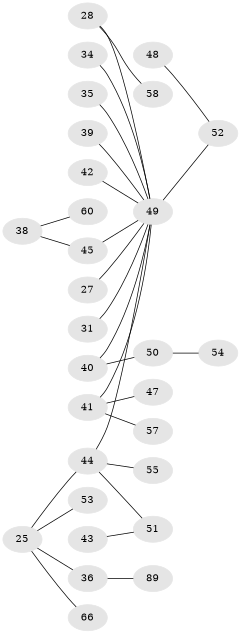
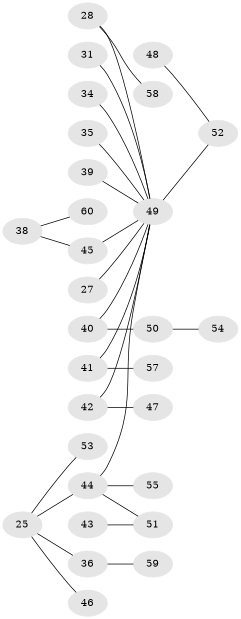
(120, 400) -> (120, 407)
(153, 579) -> (153, 564)
(88, 618) -> (88, 603)
